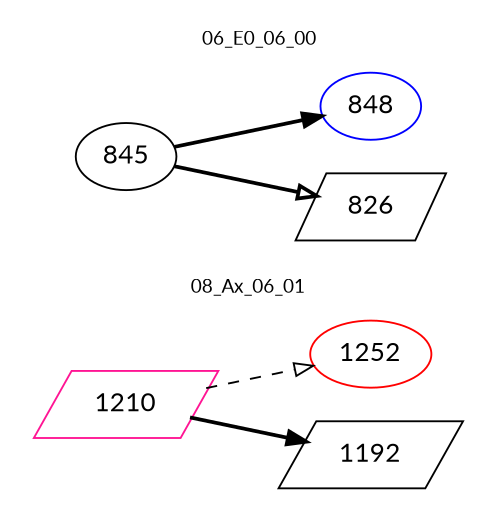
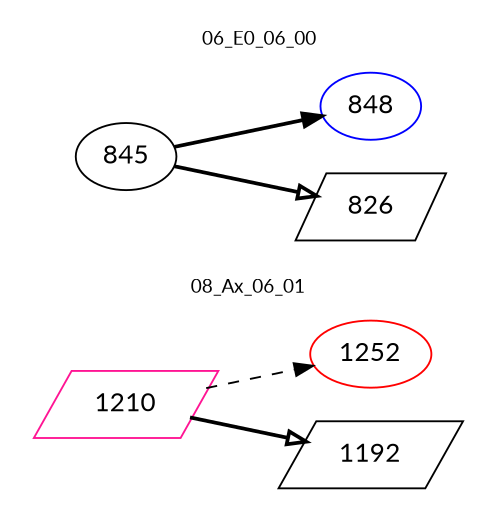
(250, 379) -> (250, 379)
(239, 428) -> (239, 428)
